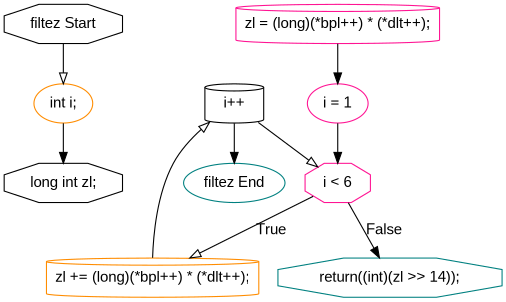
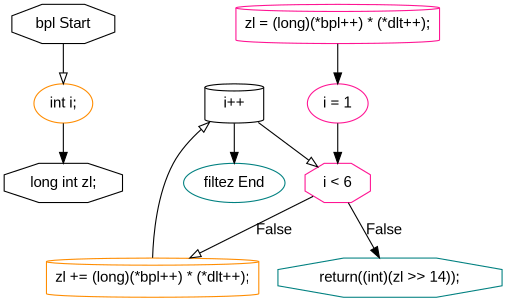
(63, 24) -> (63, 24)
(271, 230) -> (275, 230)
